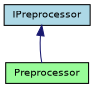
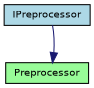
(40, 49) -> (54, 39)
